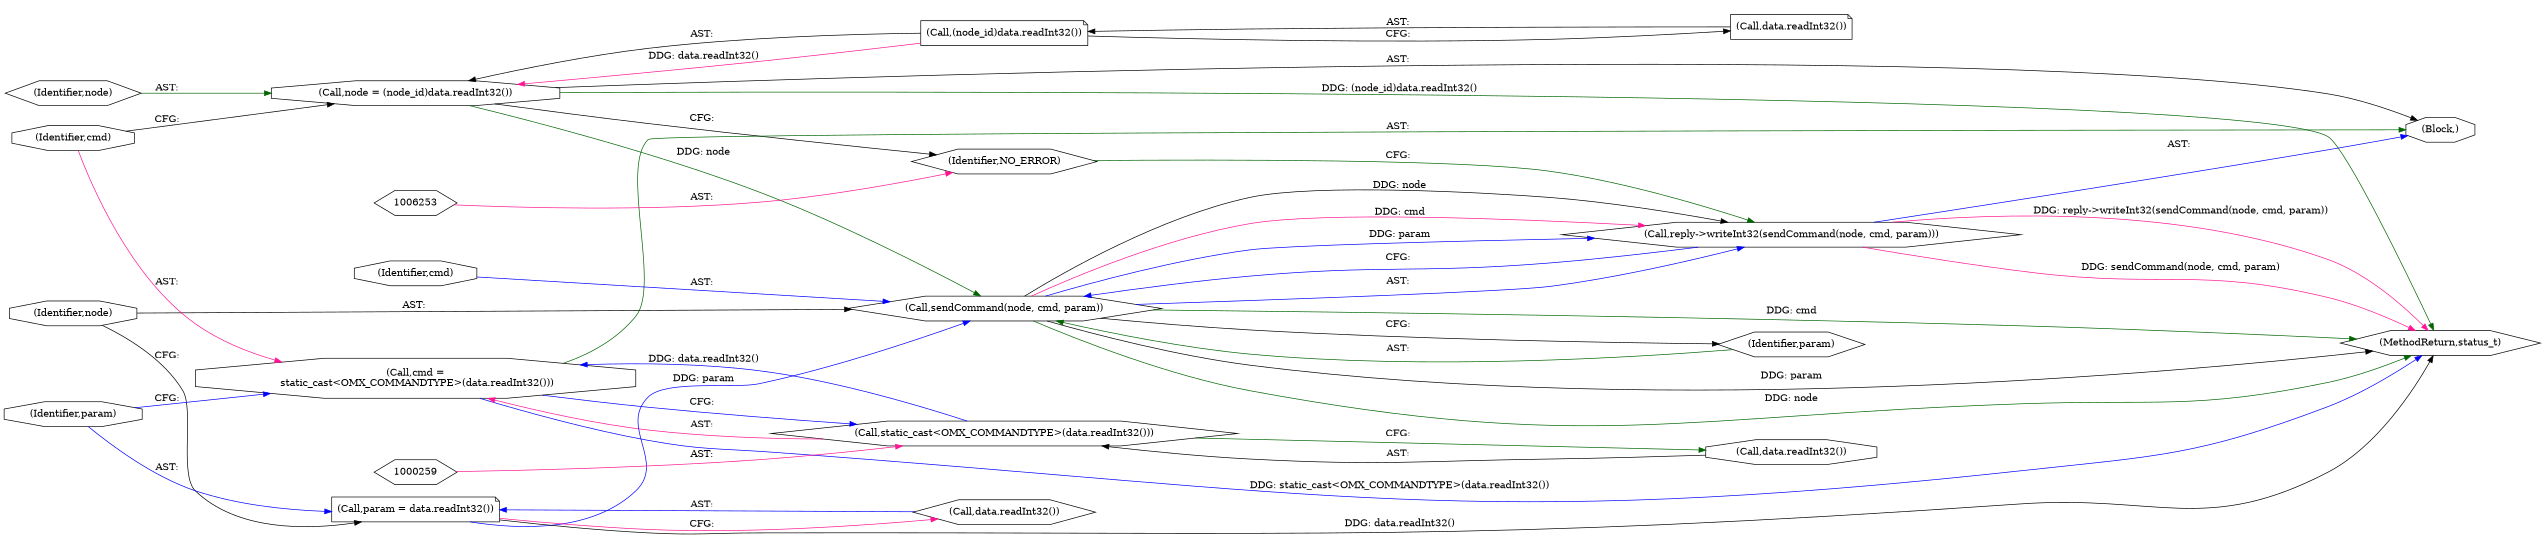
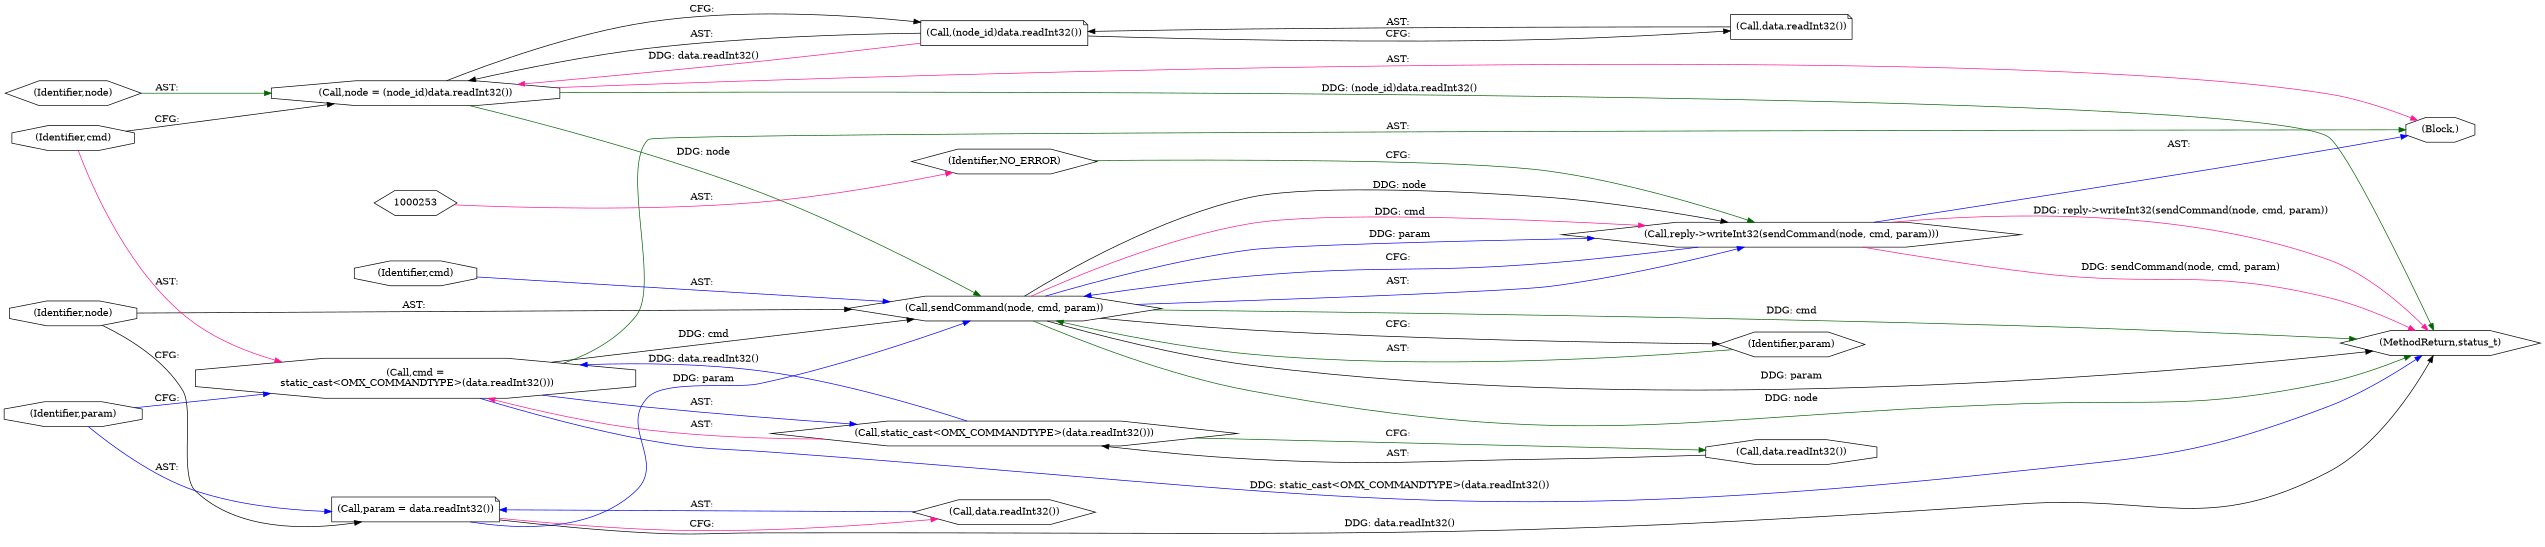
(1485, 65) -> (1485, 65)
(712, 131) -> (676, 19)
(416, 203) -> (416, 203)
none -> (729, 341)
(704, 402) -> (704, 402)
(416, 472) -> none
